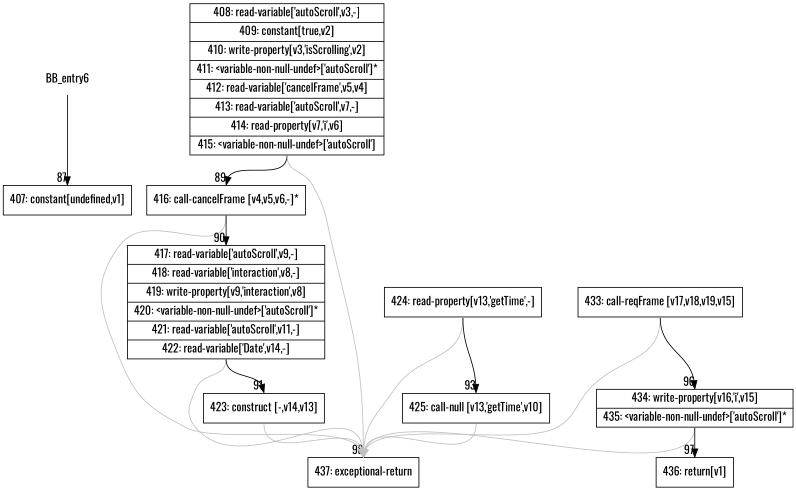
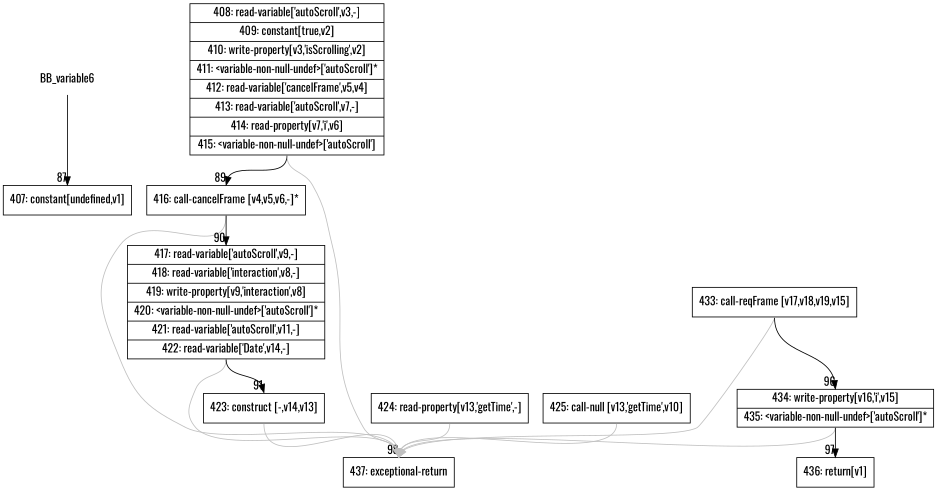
(67, 79) -> (67, 79)
(468, 351) -> none
